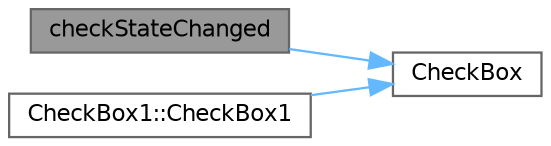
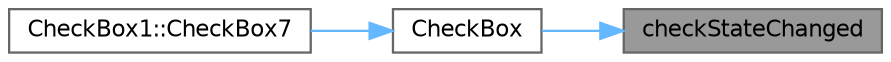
(329, 55) -> (571, 31)
(160, 115) -> (160, 31)
